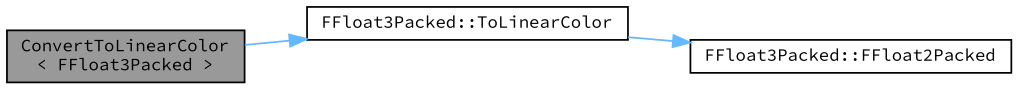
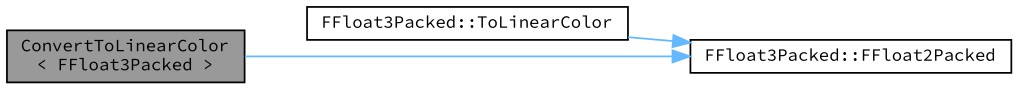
(267, 43) -> (459, 56)
